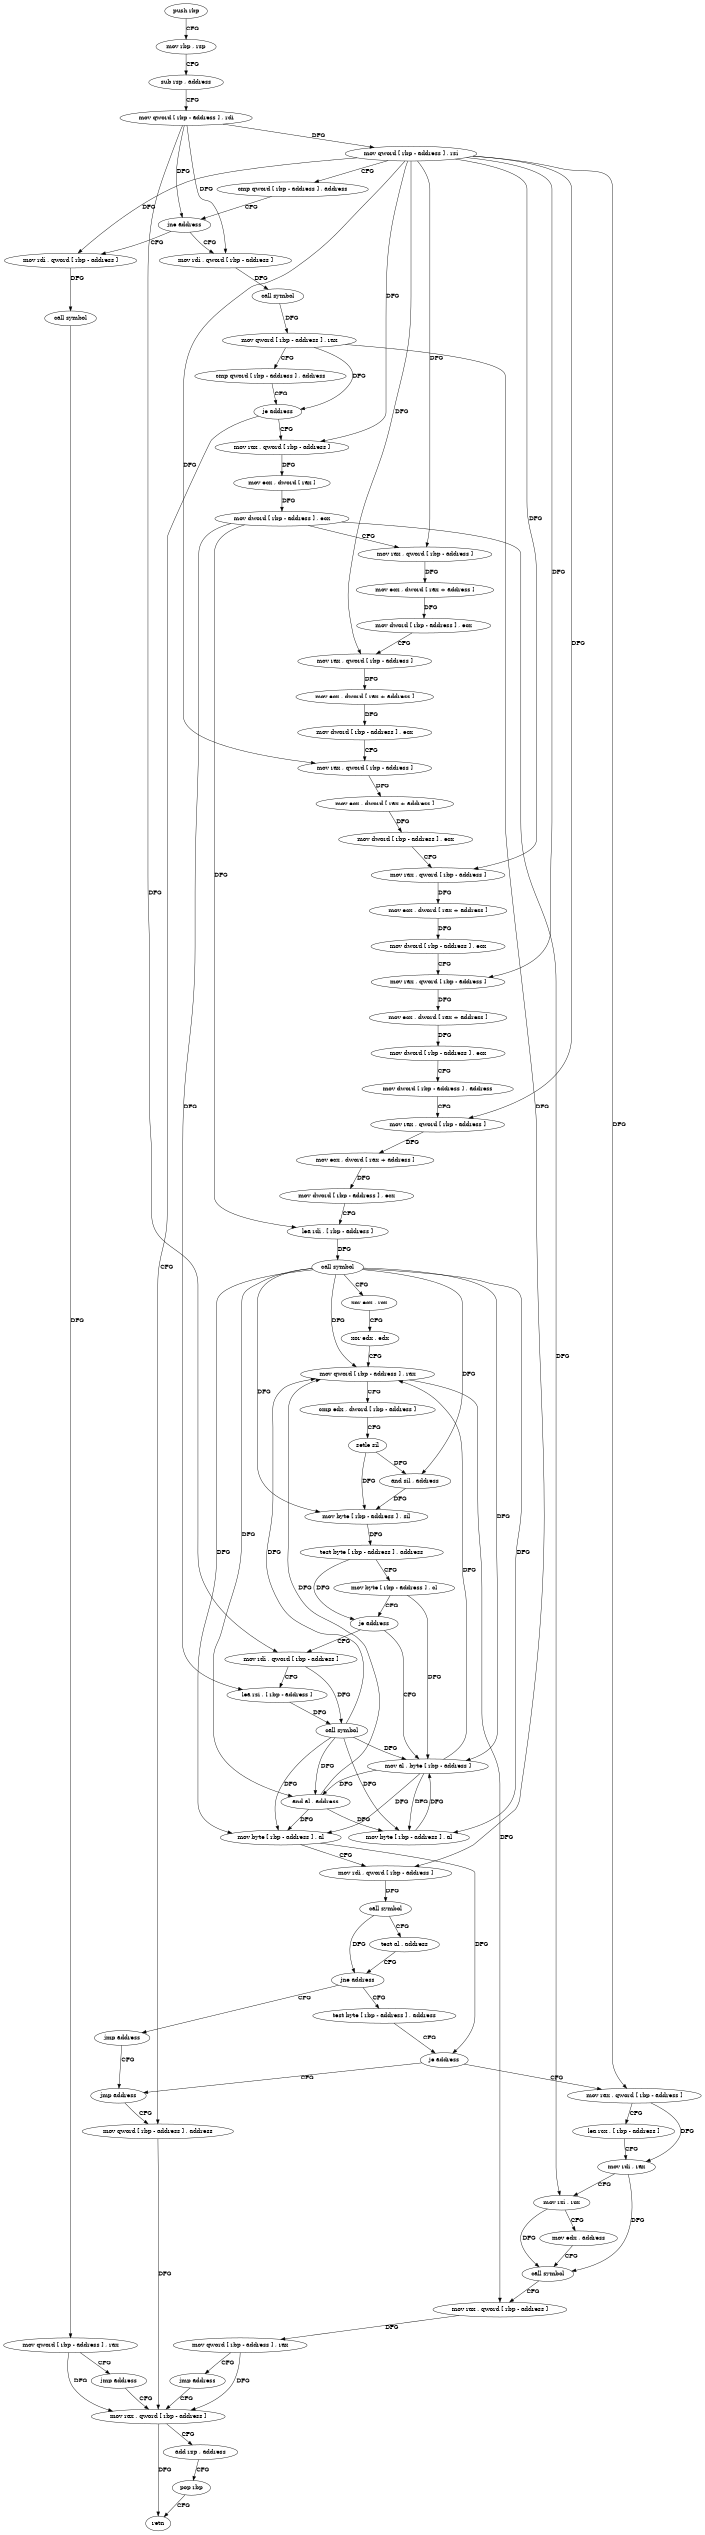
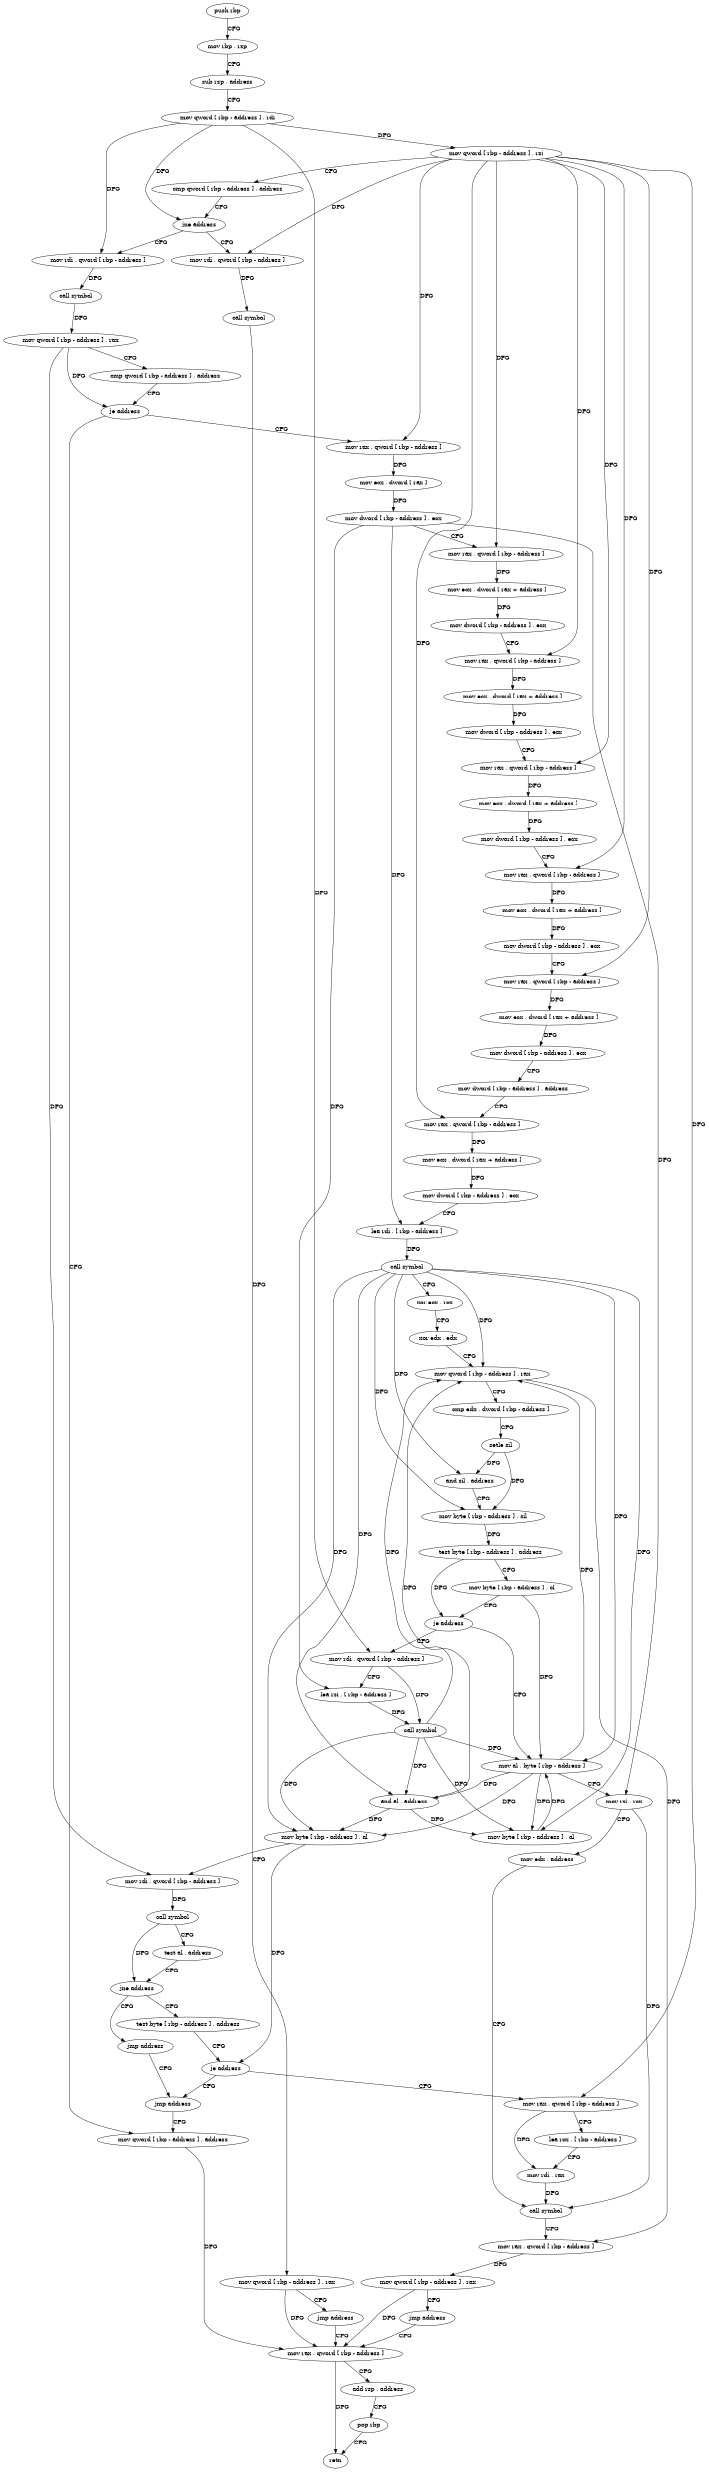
(400, 1499) -> (484, 1499)
(596, 2184) -> (582, 1784)
